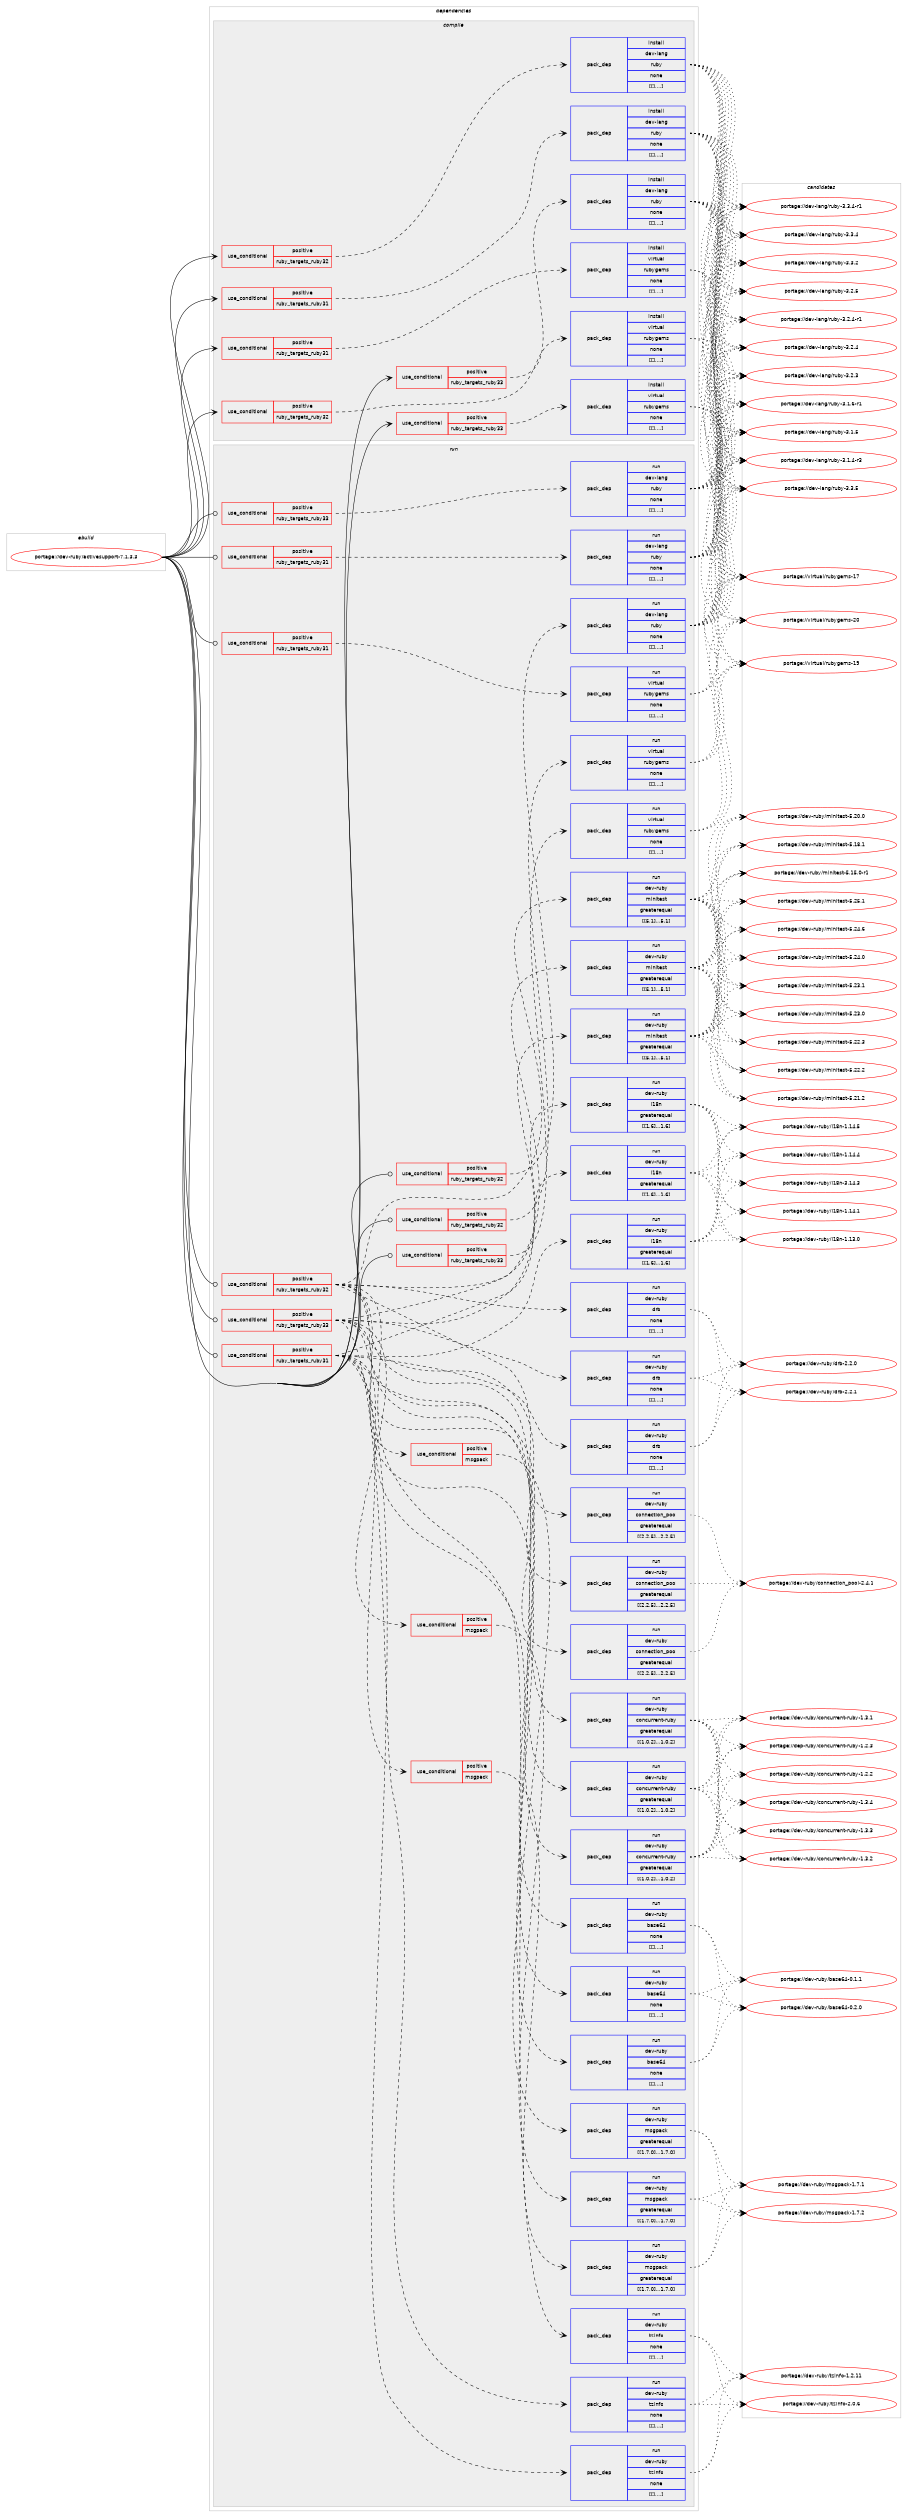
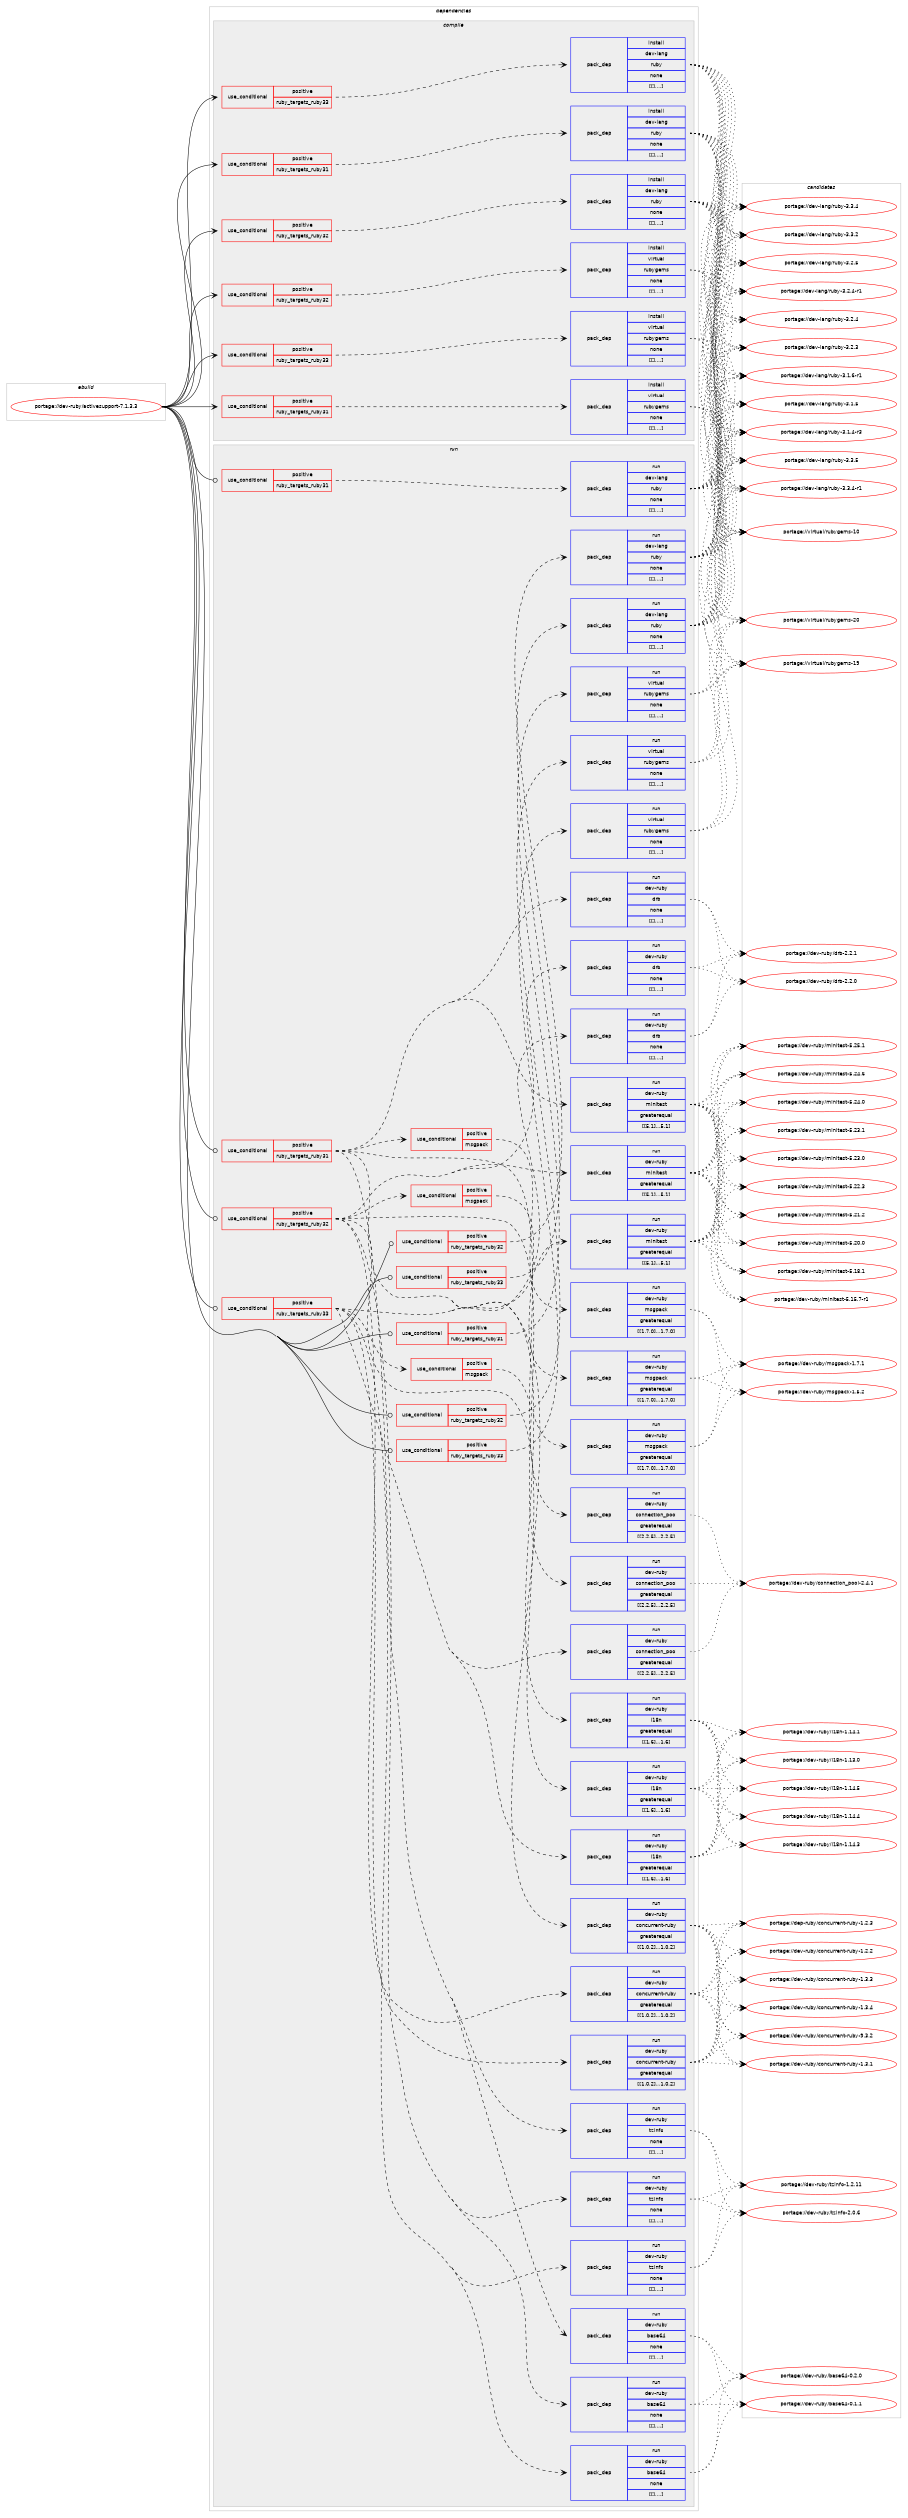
(821, 577) -> (821, 532)
(821, 873) -> (821, 1300)
(821, 1071) -> none
(821, 1183) -> (821, 1845)
(821, 1859) -> (821, 2036)
(821, 2213) -> (821, 1392)
